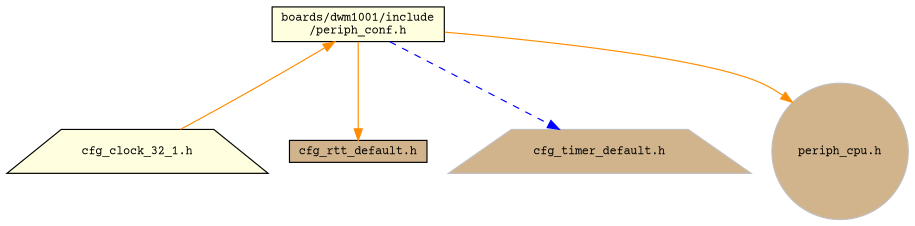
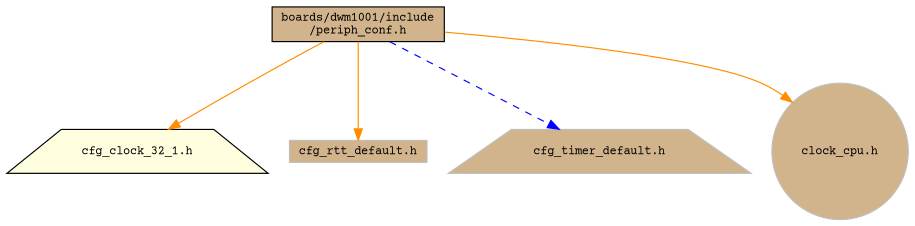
(358, 24) -> (358, 24)
(253, 89) -> (251, 82)
(358, 151) -> (358, 151)
(840, 151) -> (840, 151)
